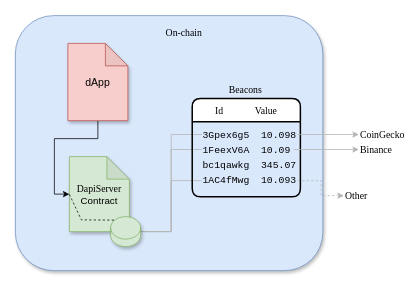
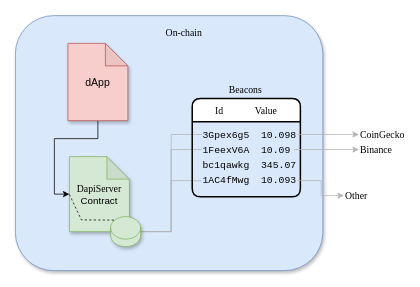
(298, 180) -> (298, 180)
